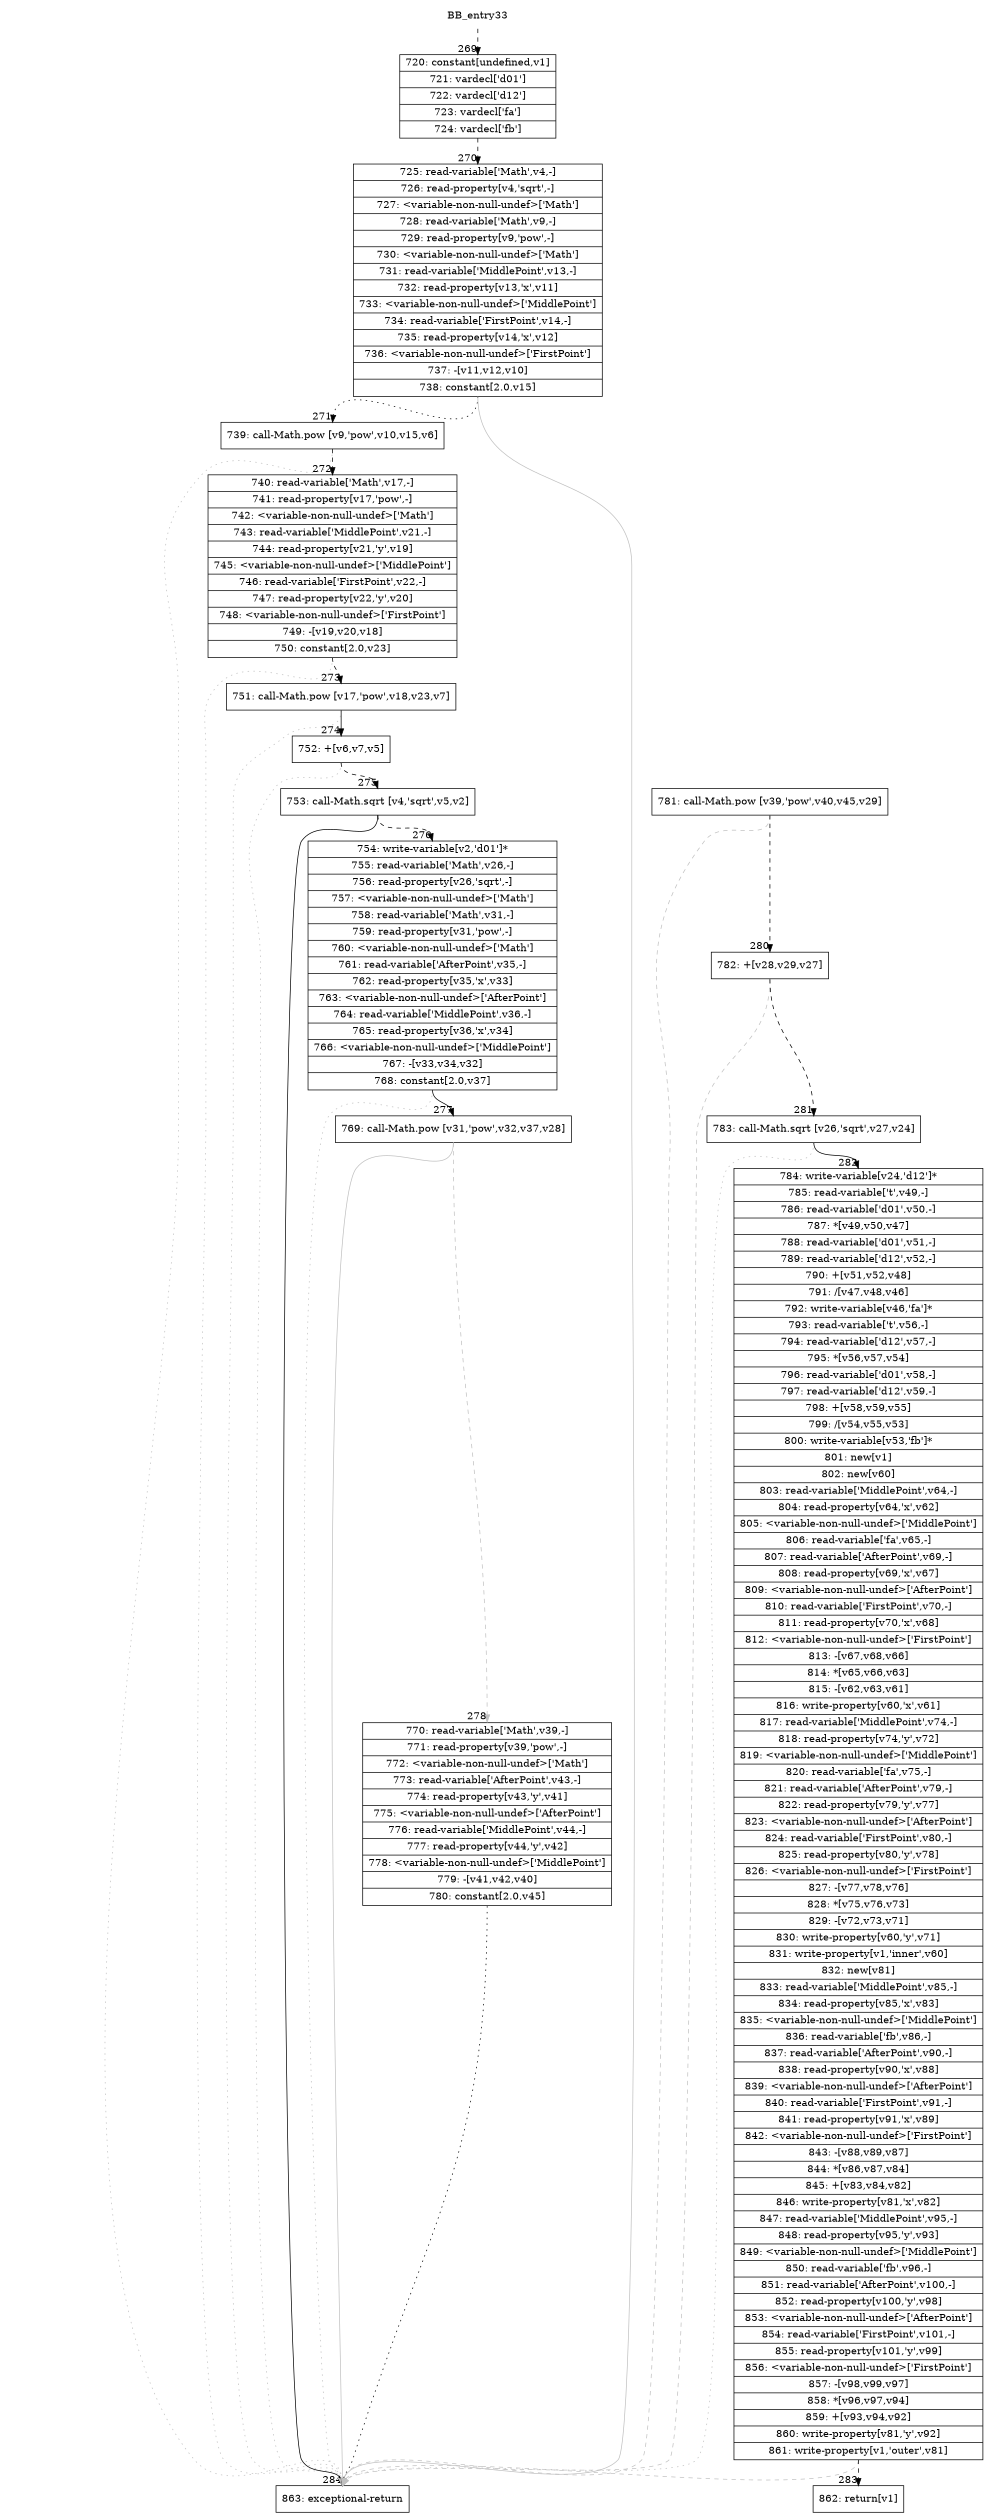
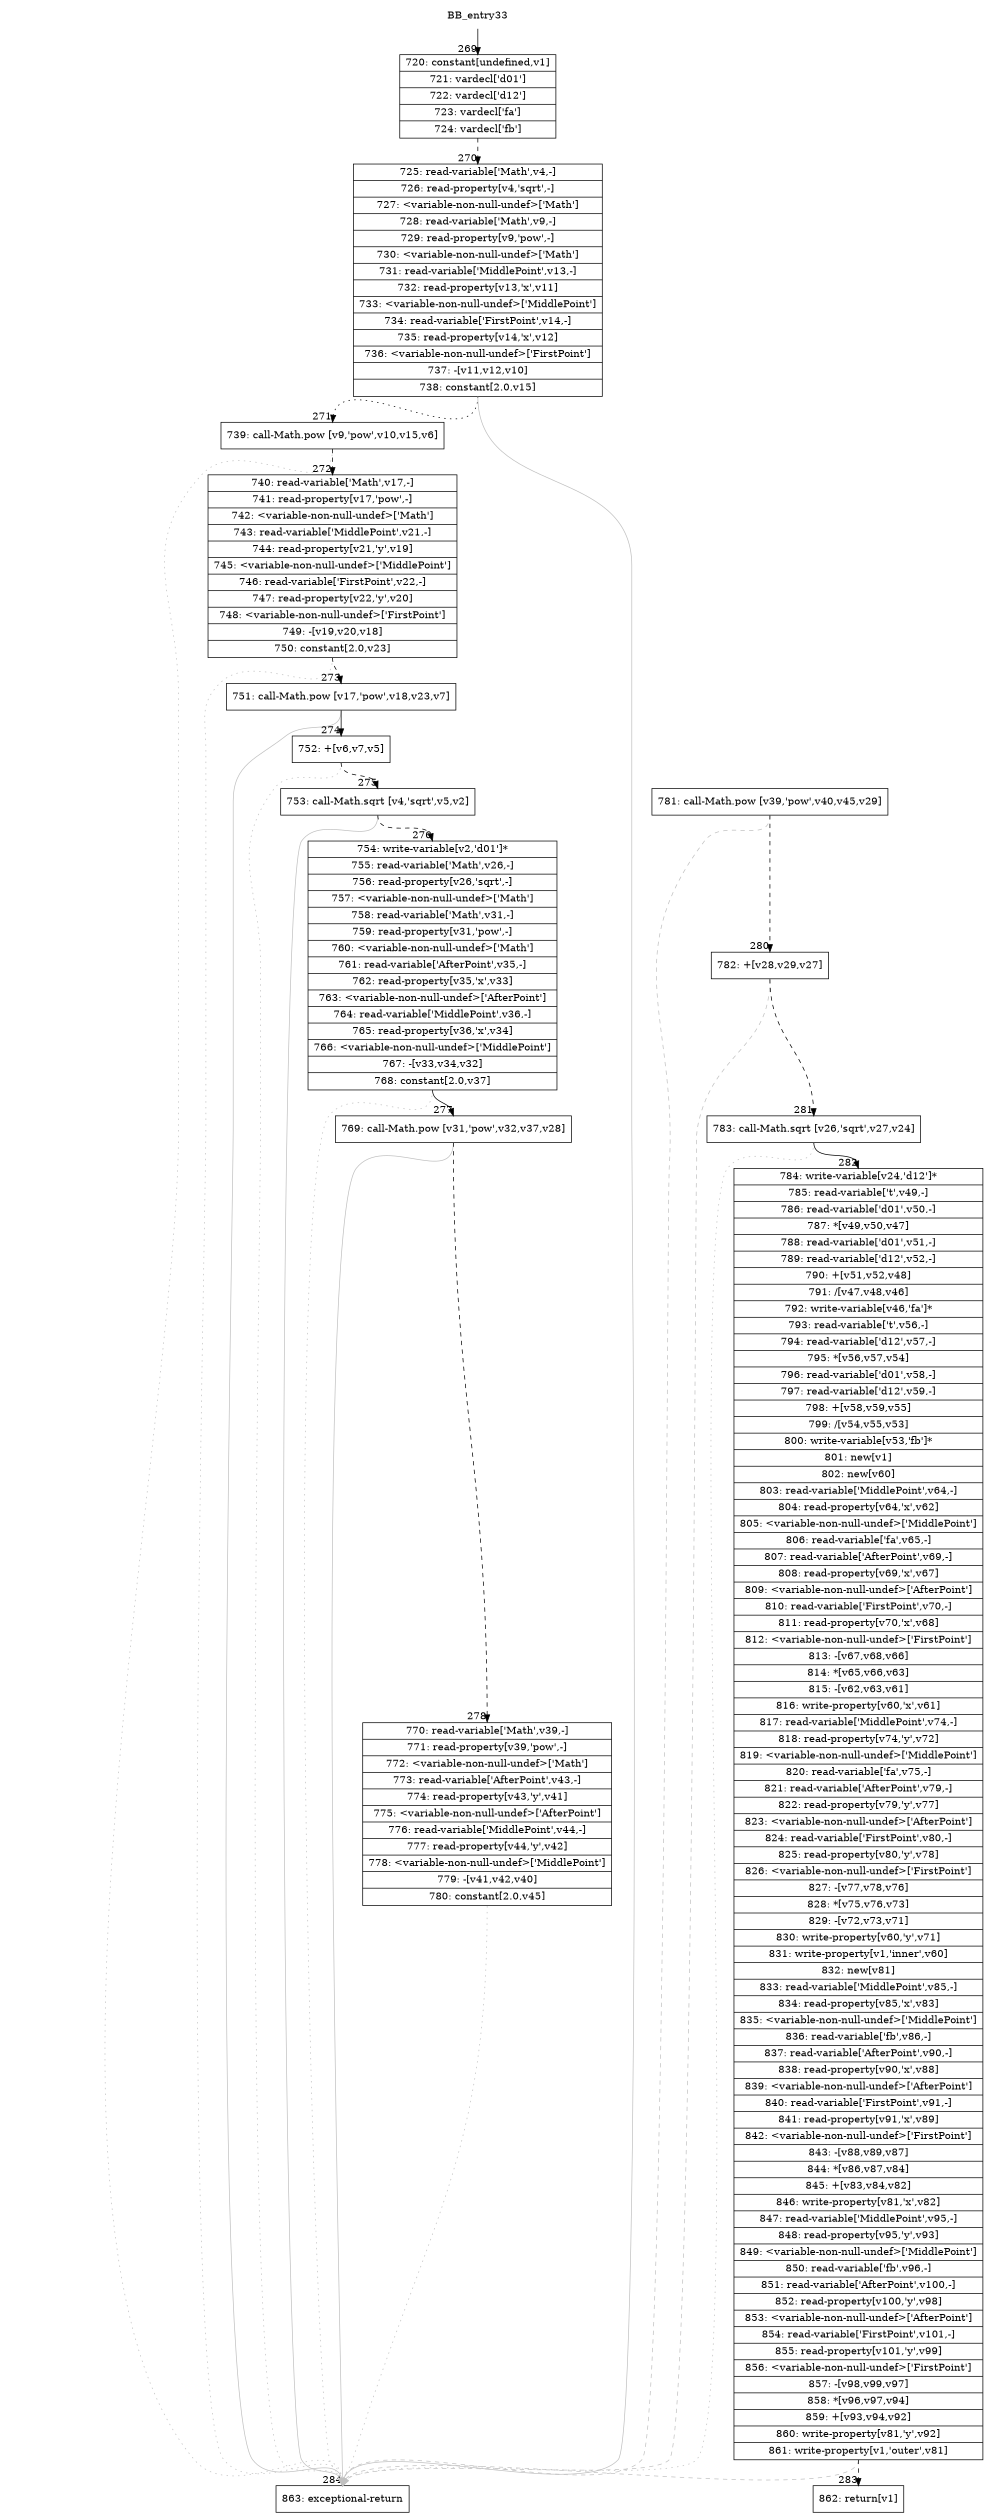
(478, 38) -> (478, 38)
(470, 1429) -> (470, 1429)
(227, 1602) -> (227, 1602)
(284, 1628) -> (284, 1628)
(444, 2199) -> (444, 2199)
